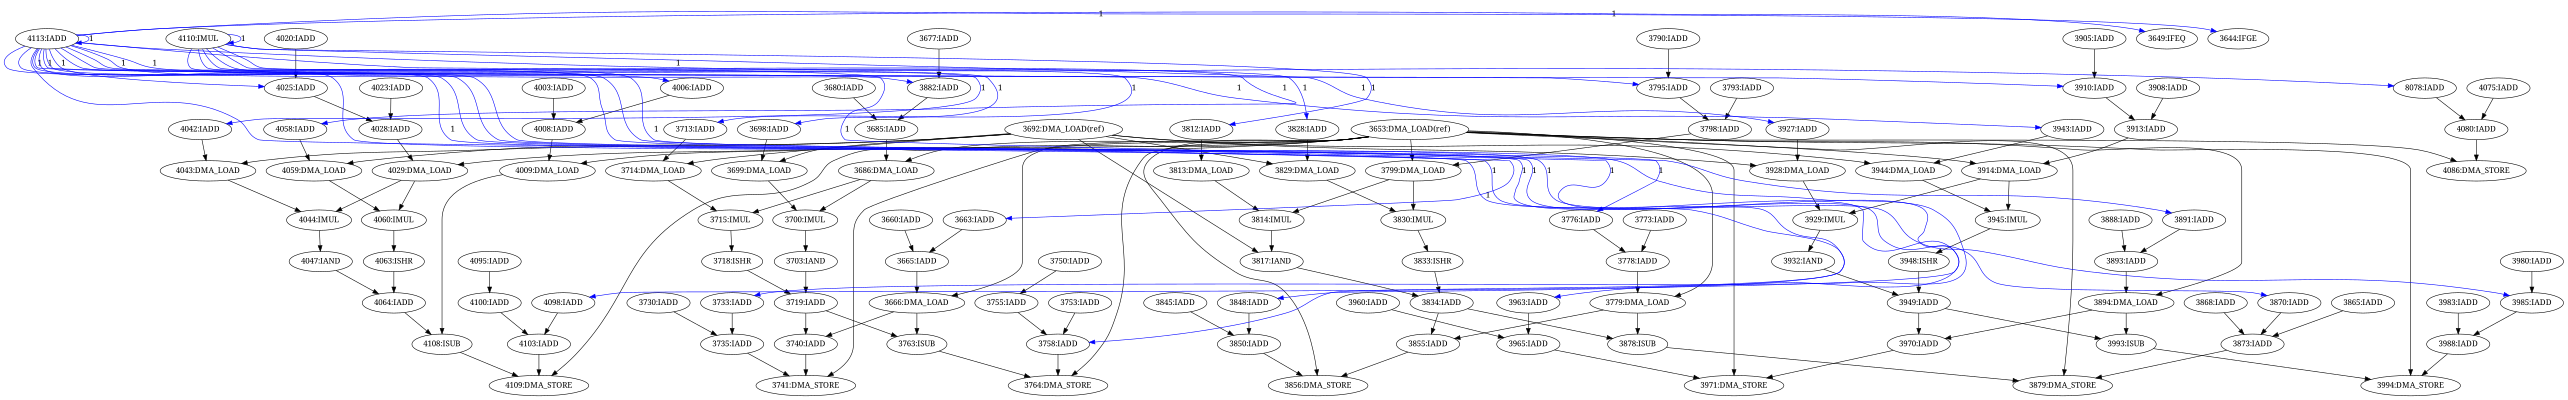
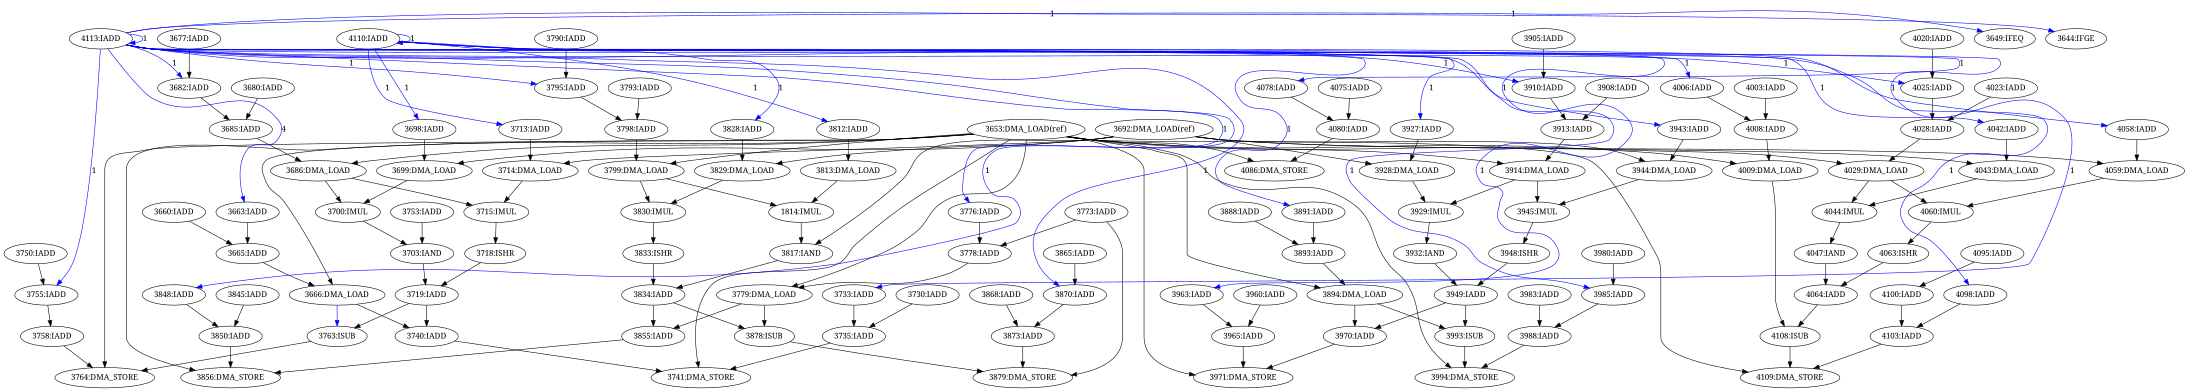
(198, 39) -> (368, 39)
(939, 88) -> (189, 88)
(2425, 88) -> (1276, 88)
(453, 129) -> (284, 129)
(1875, 148) -> (1123, 309)
(1492, 202) -> (91, 168)
(1272, 220) -> (801, 212)
(917, 321) -> (337, 313)
(1070, 321) -> (422, 230)
(2310, 323) -> (1075, 271)
